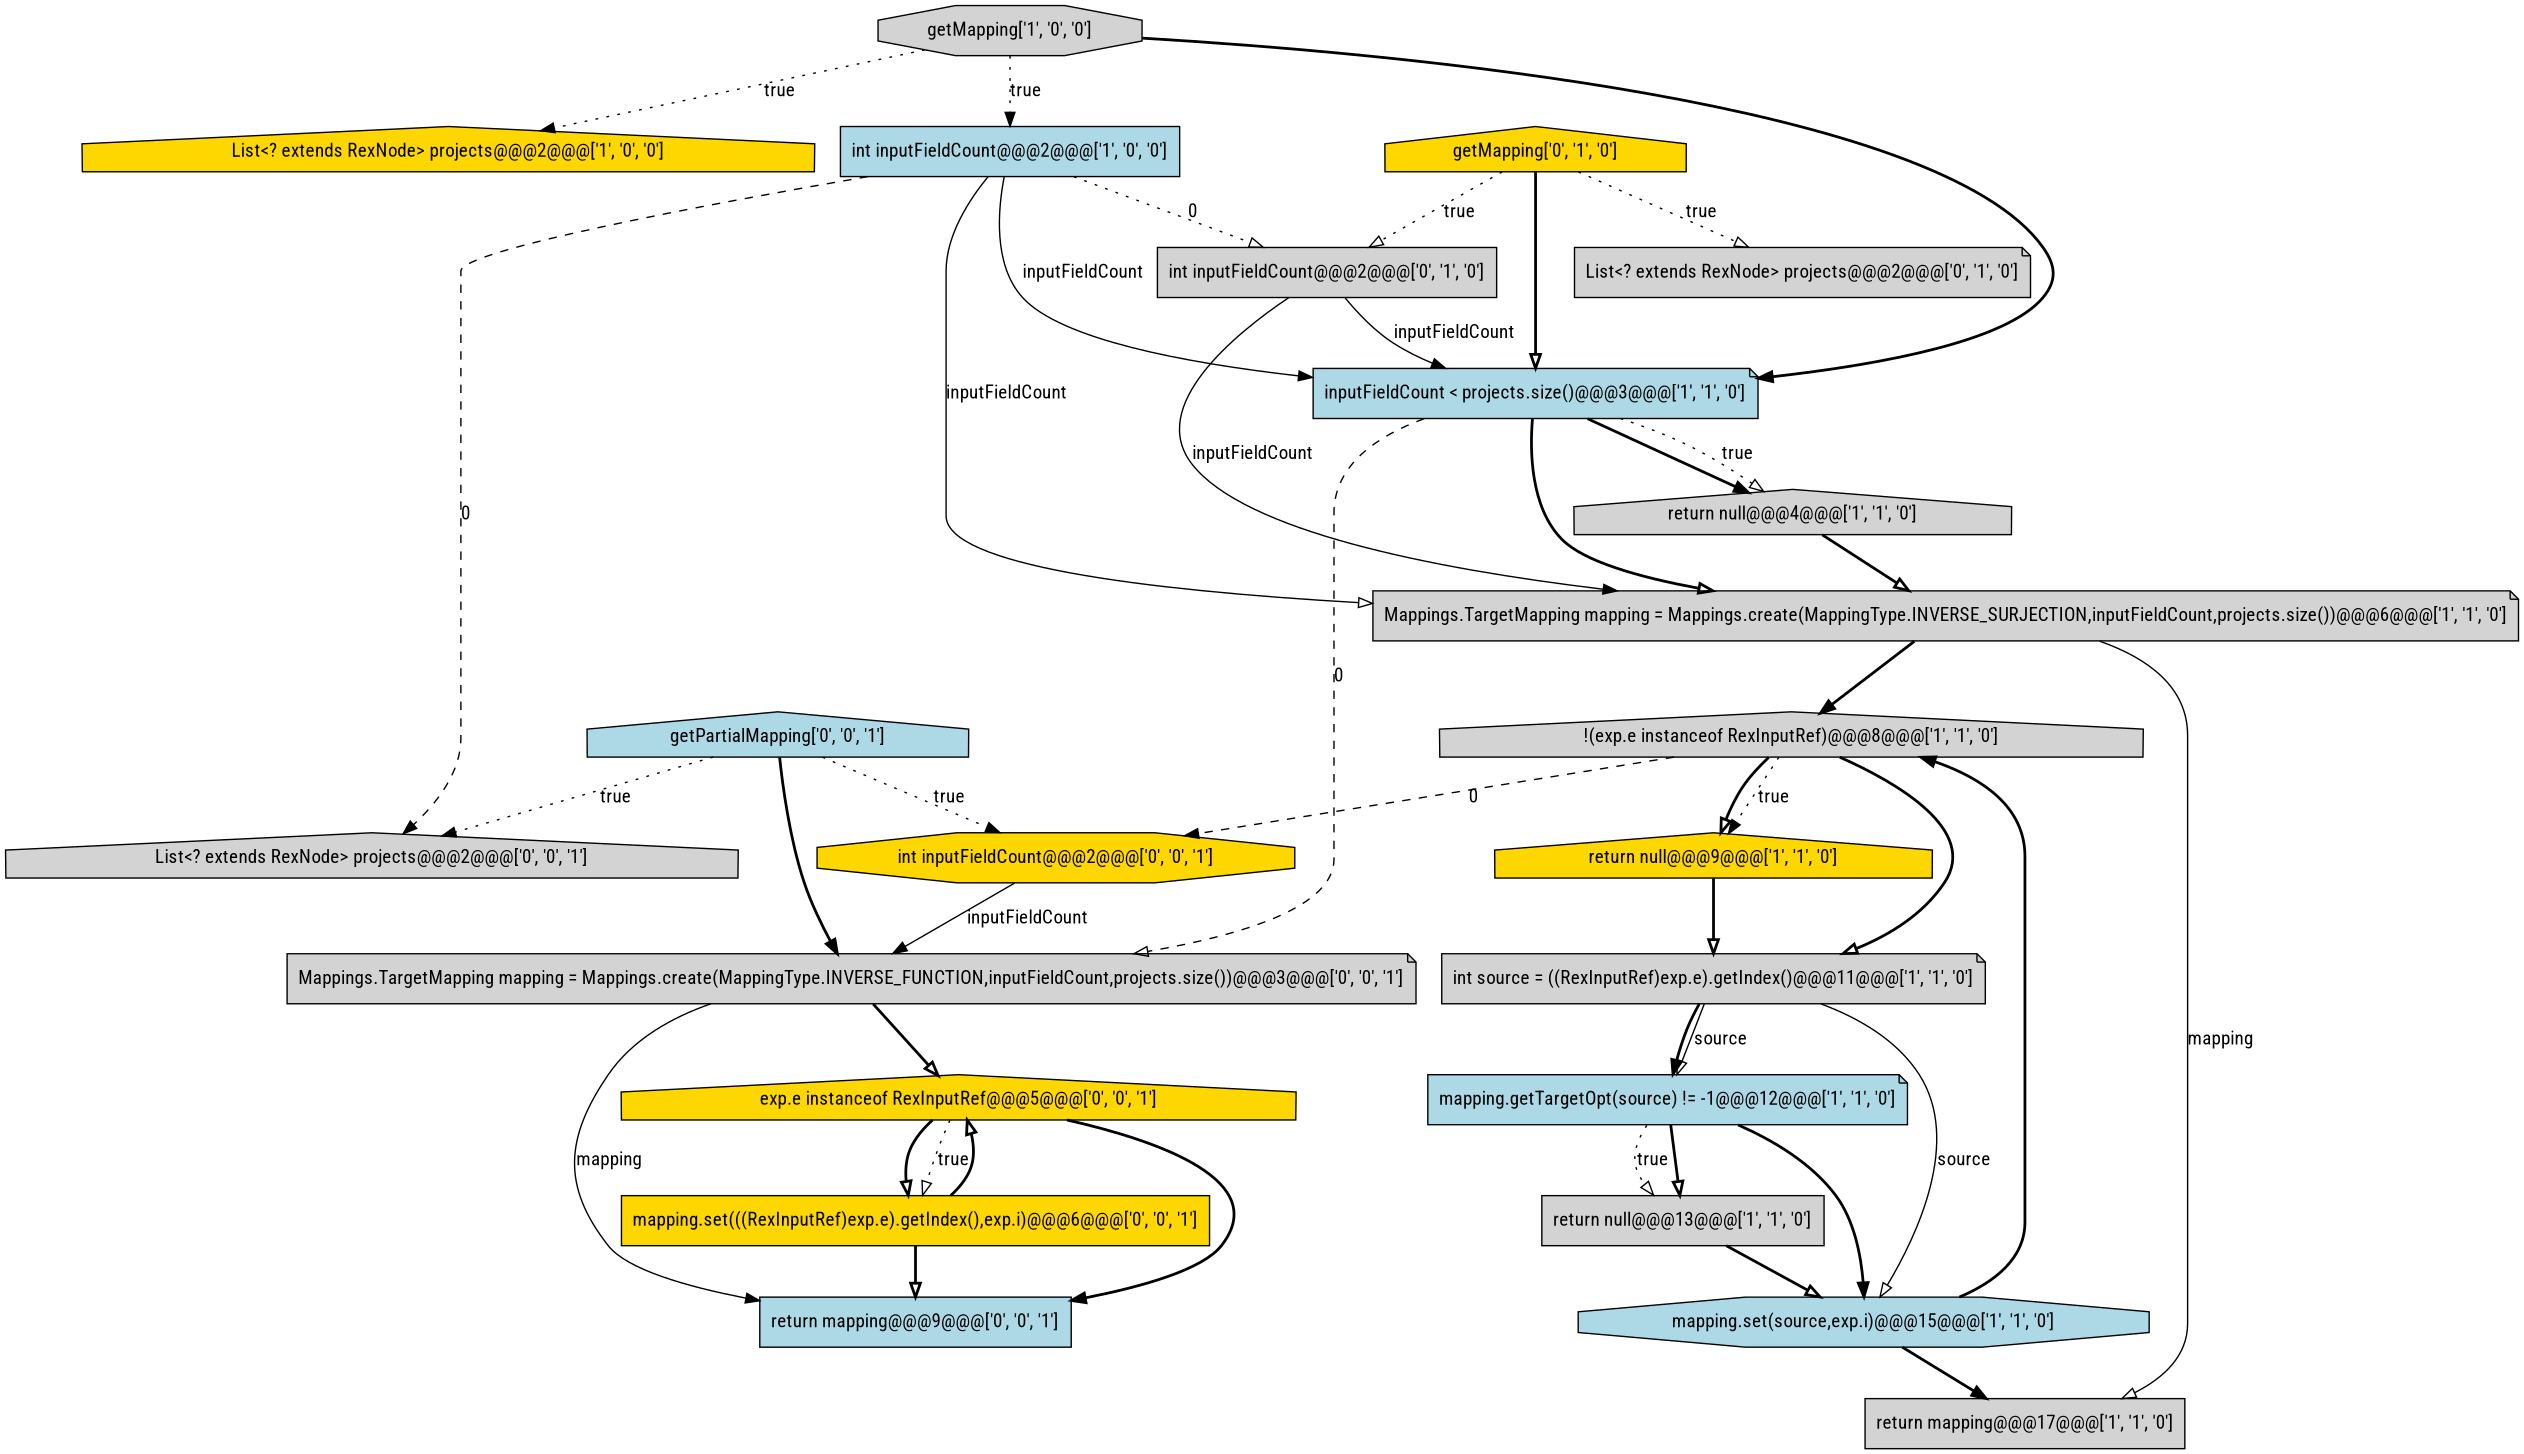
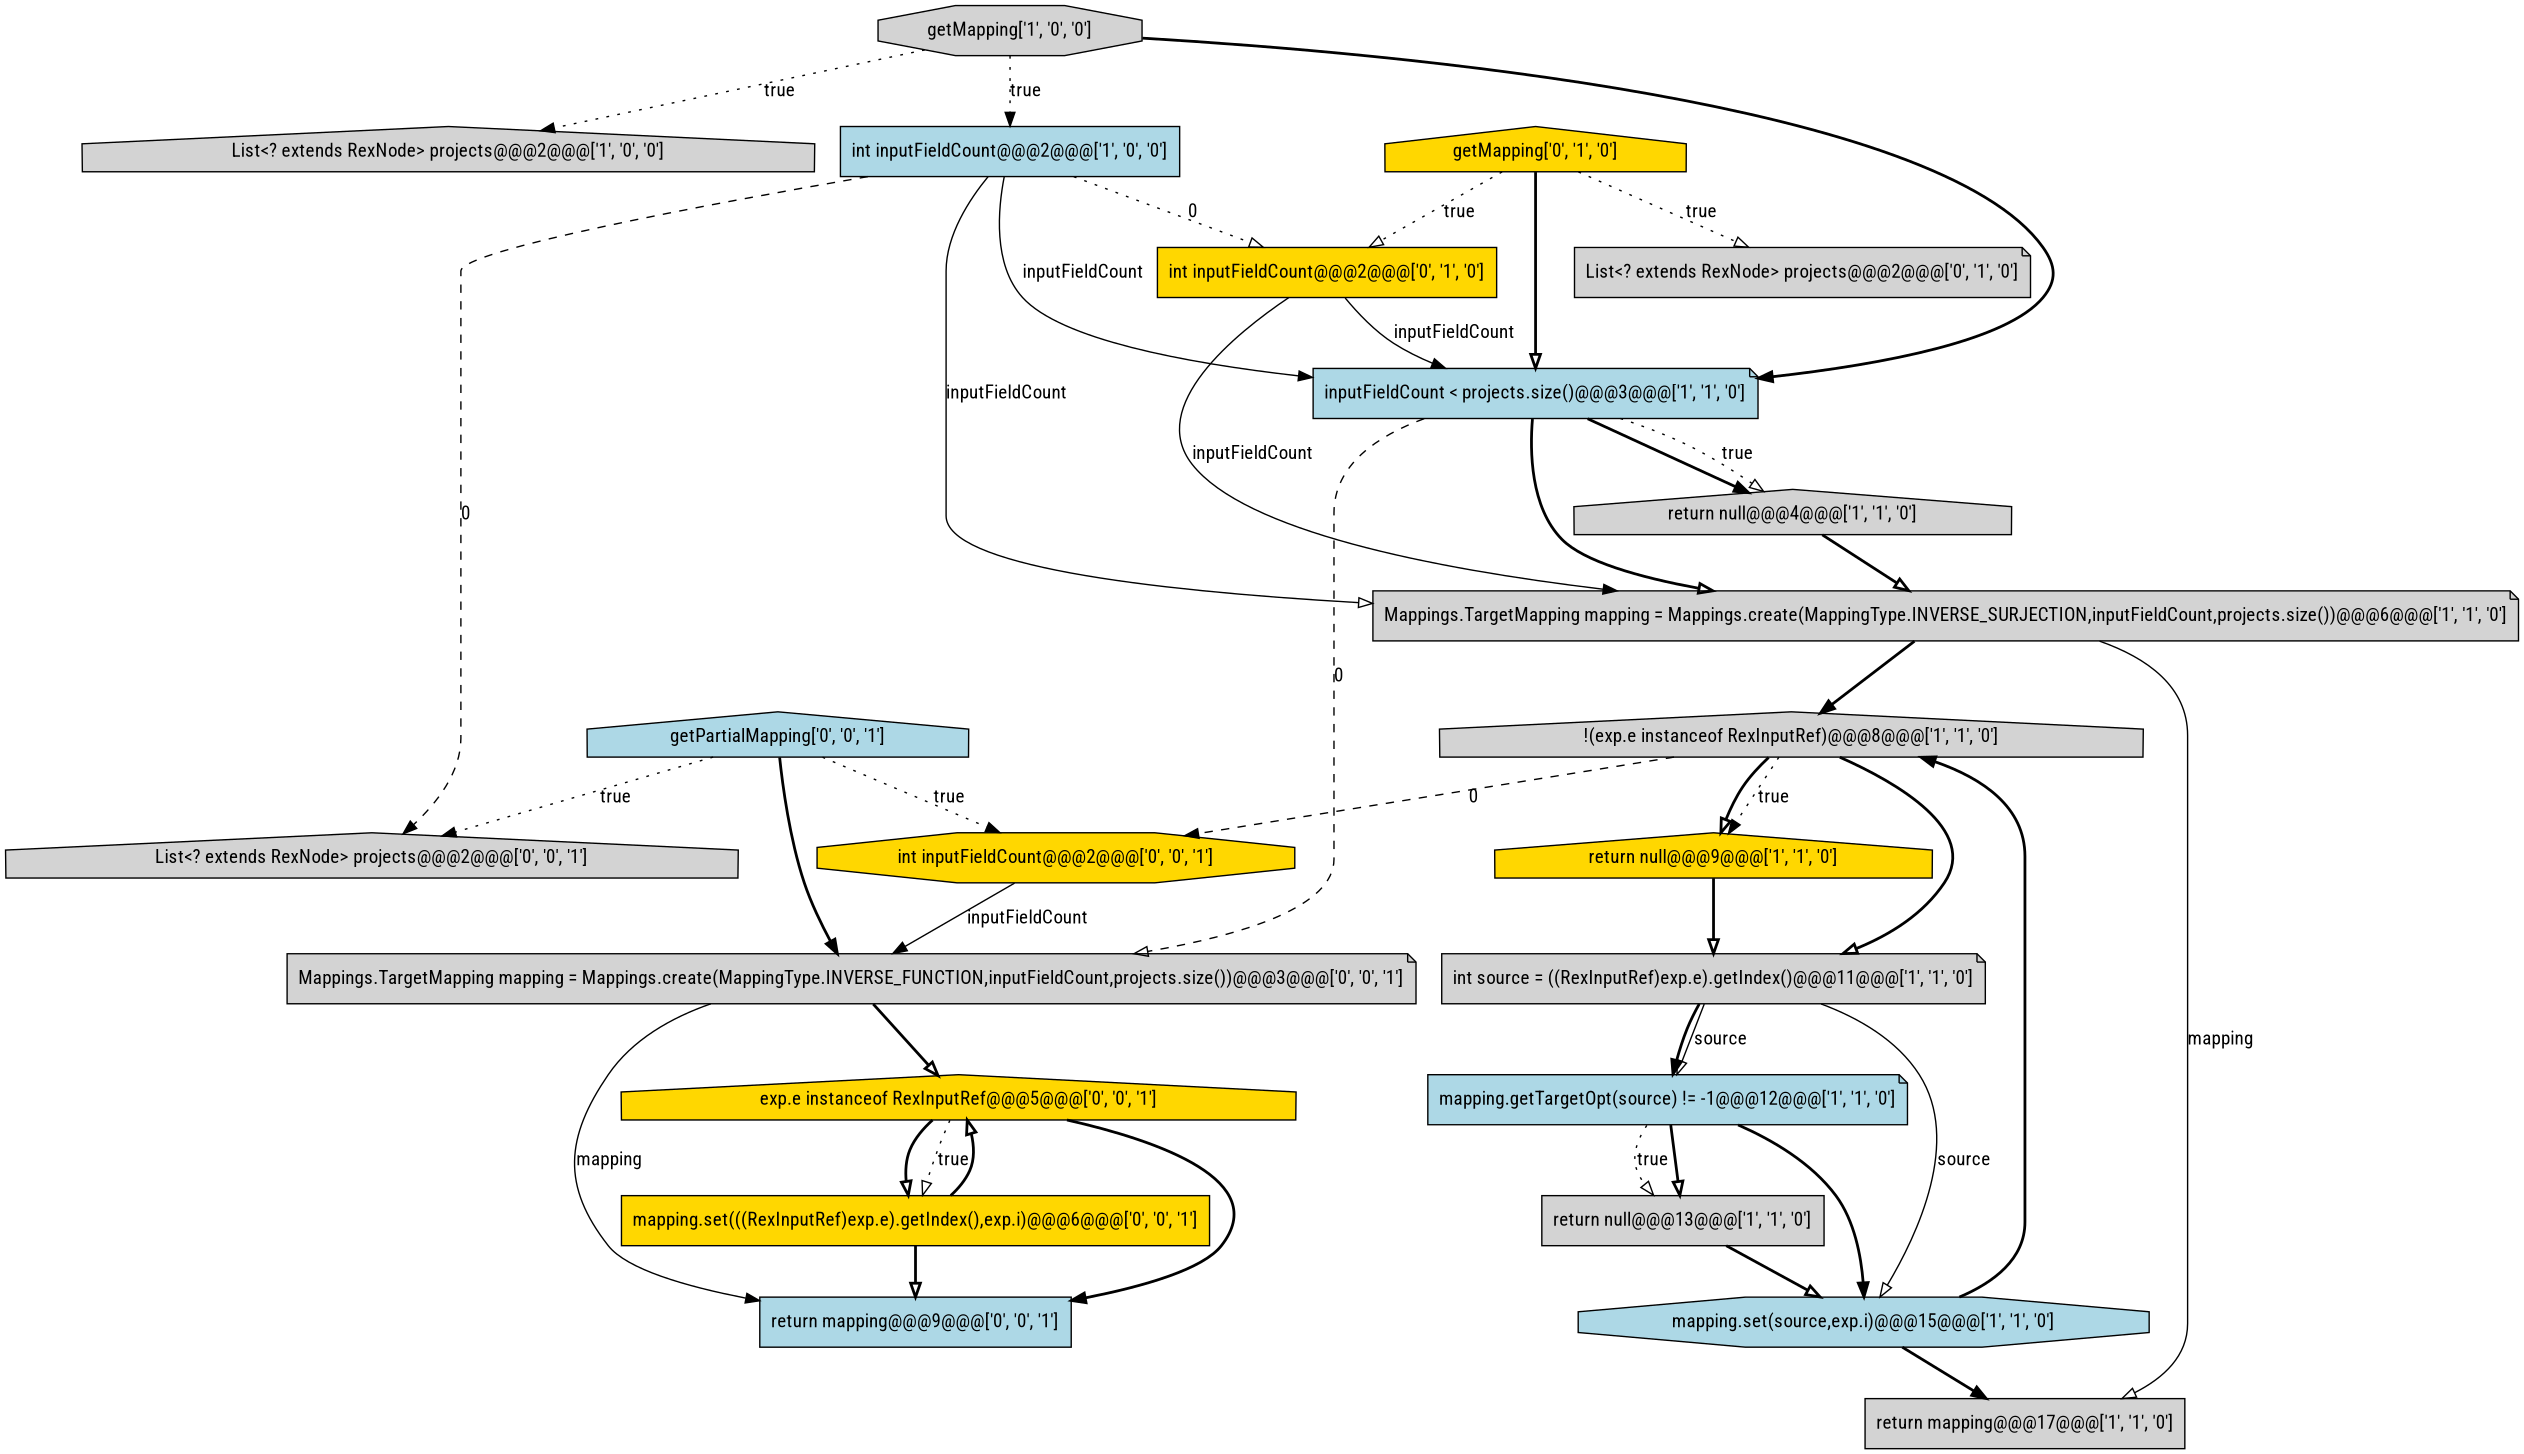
(448, 152) -> (448, 152)
(1327, 272) -> (1327, 272)
